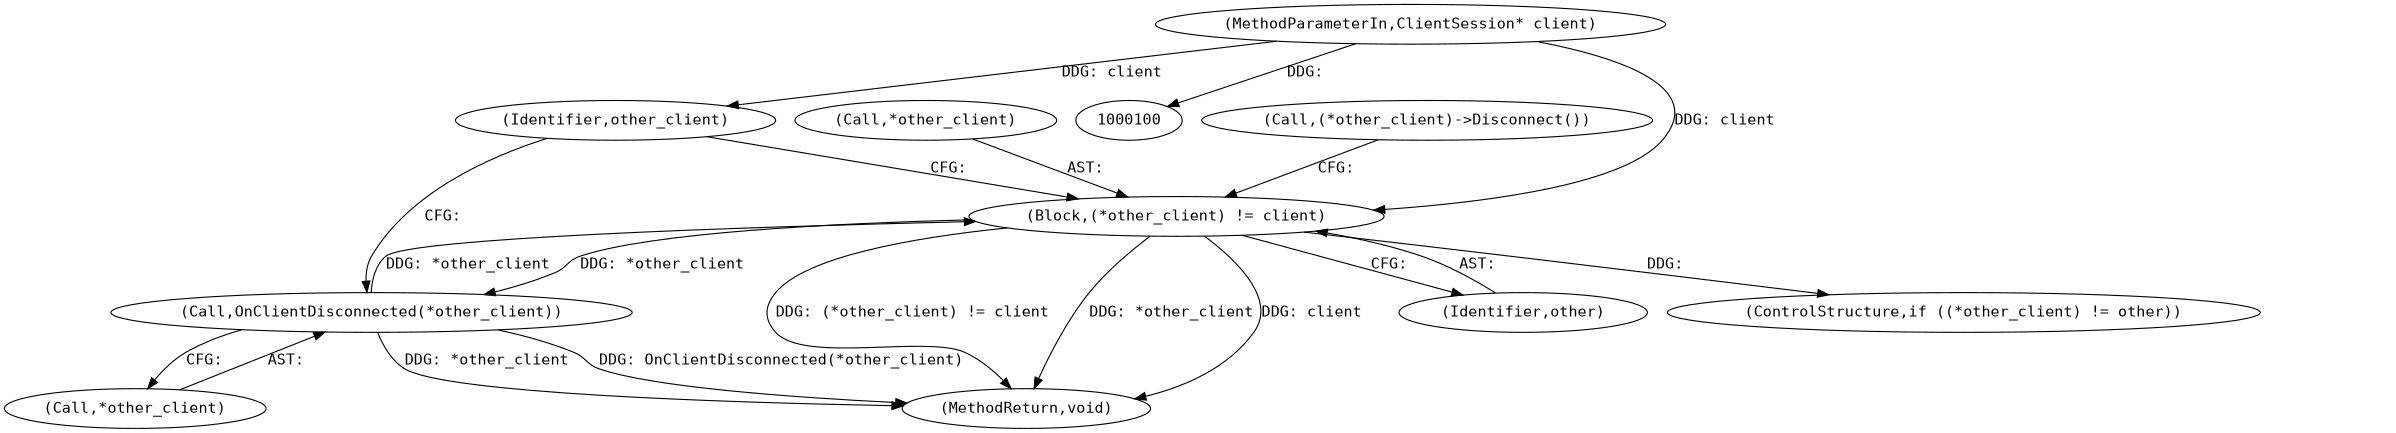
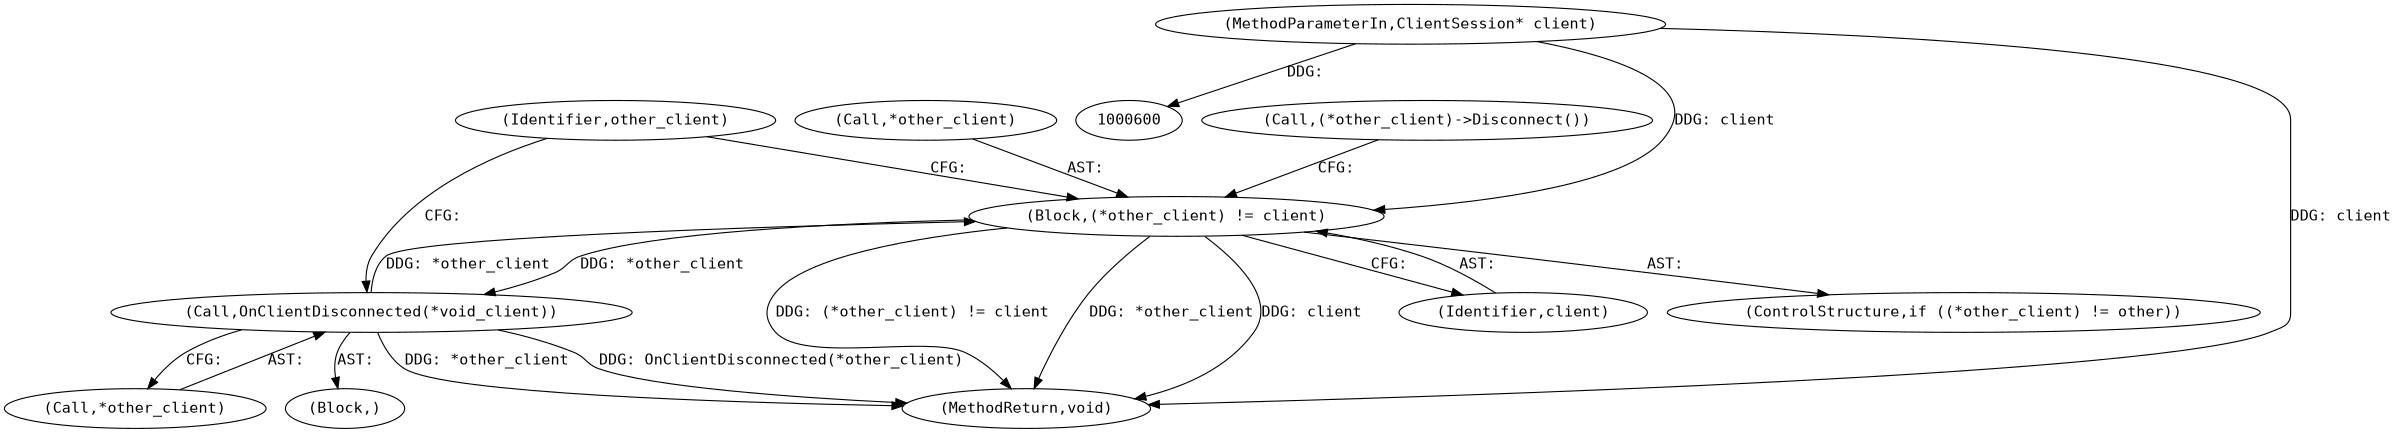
(1008, 73) -> (2151, 354)
(1129, 120) -> (1129, 120)
(1670, 264) -> (1670, 264)
(372, 312) -> (372, 312)
(1523, 312) -> (1523, 312)
none -> (345, 409)
